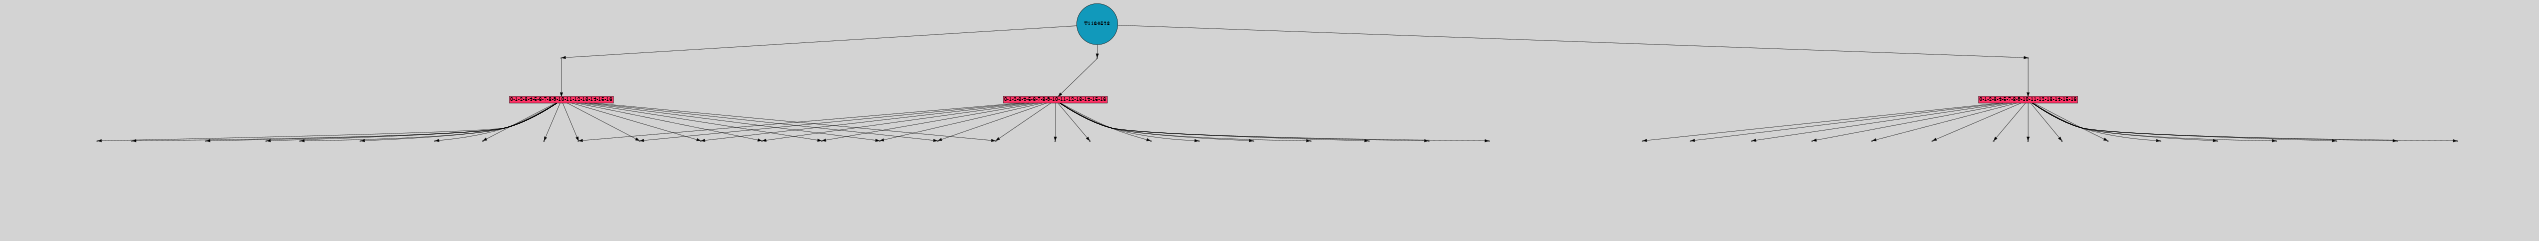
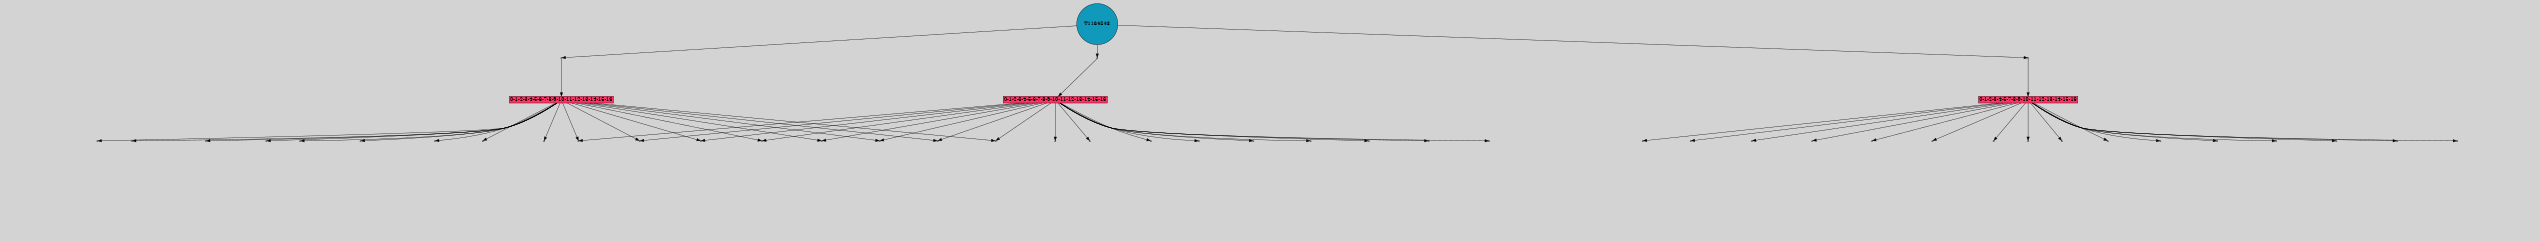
(1097, 24) -> (1097, 24)
